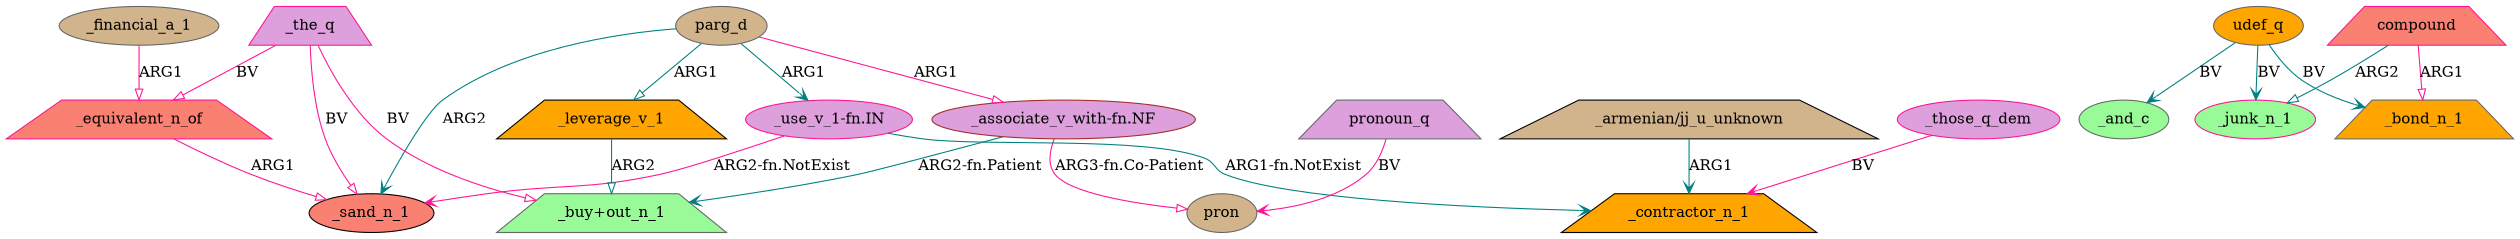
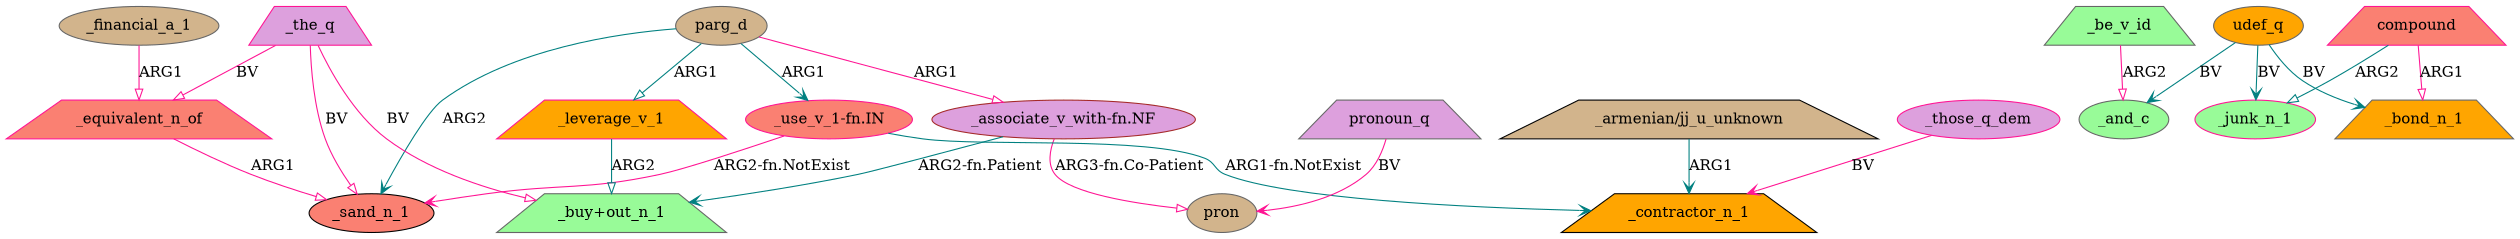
none -> (2120, 26)
(612, 119) -> (612, 119)
(829, 119) -> (829, 119)
